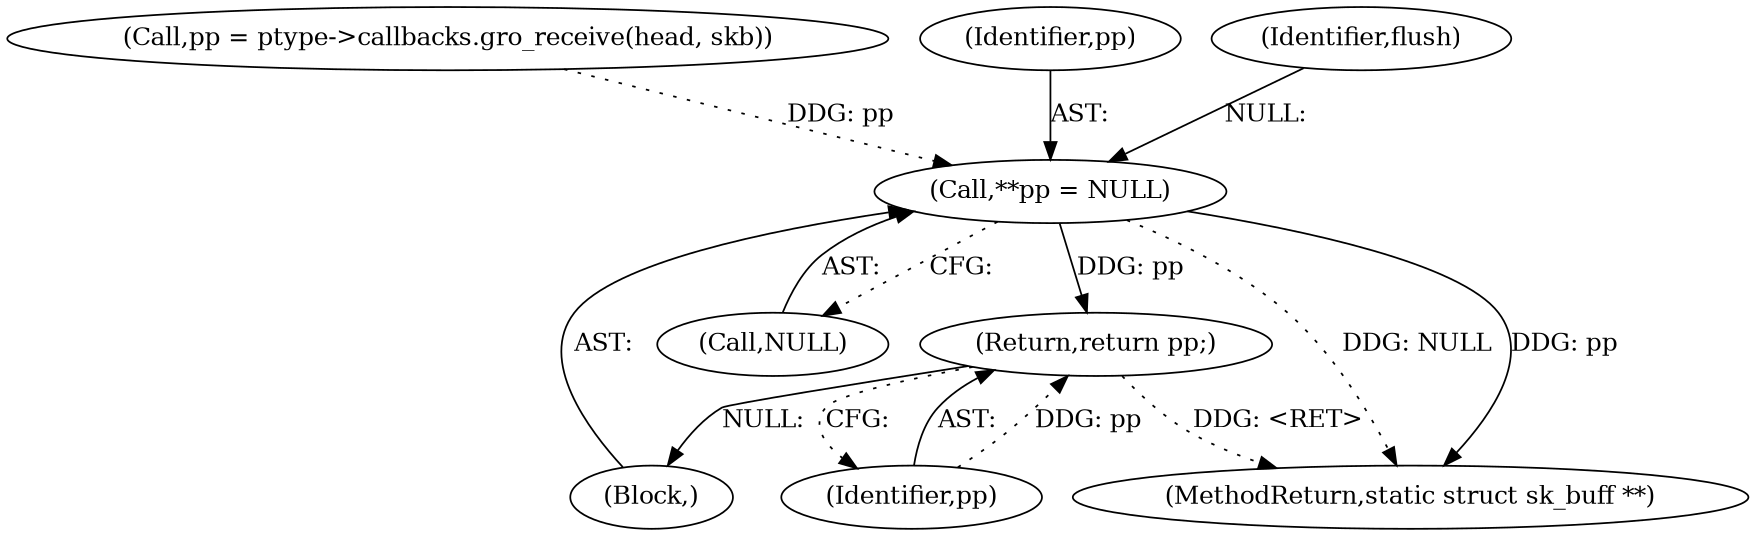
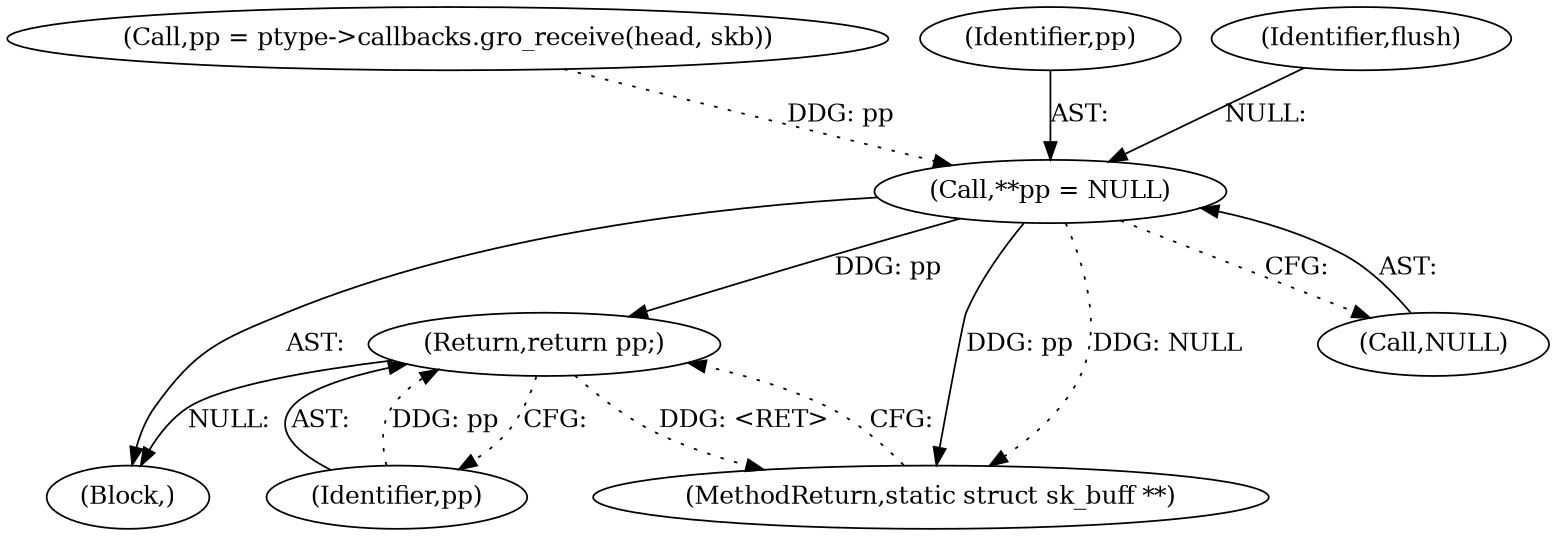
(641, 271) -> (475, 254)
none -> (813, 400)
